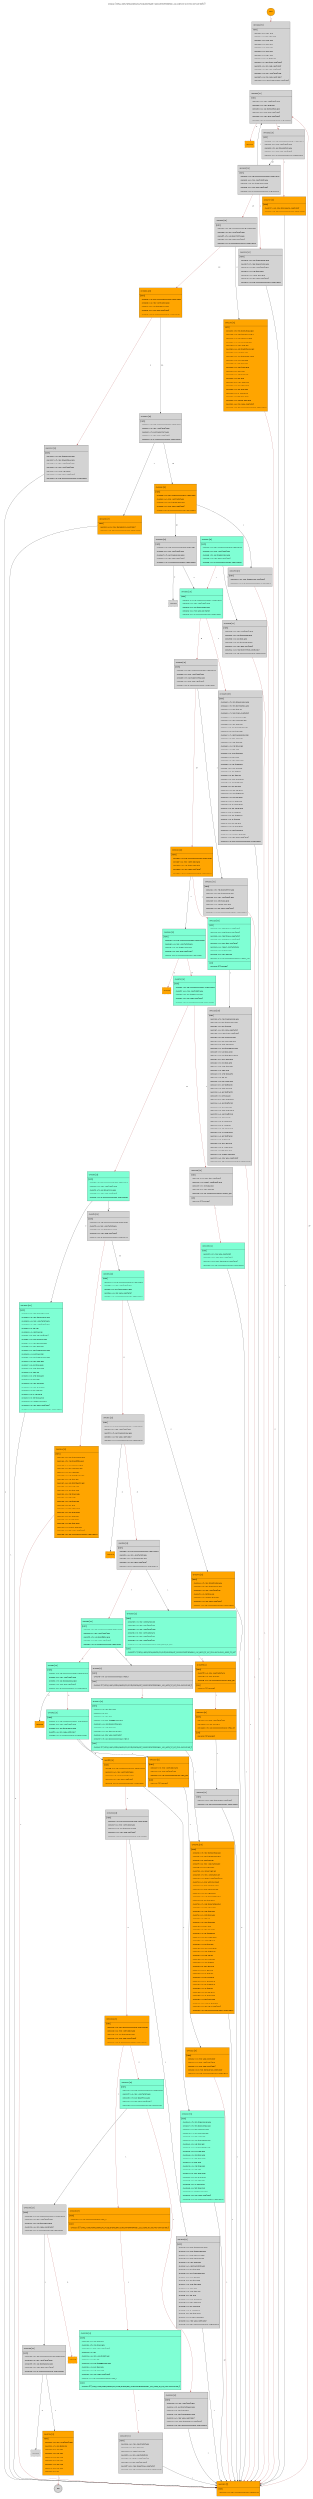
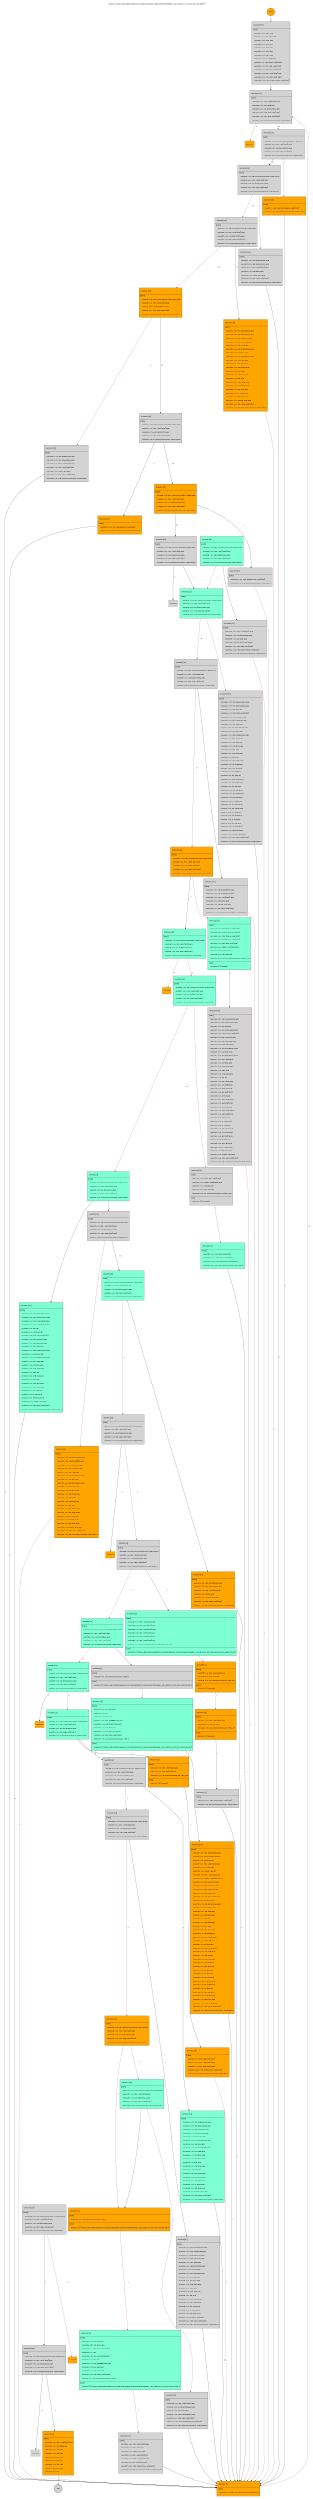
(257, 145) -> (271, 87)
(124, 1772) -> (124, 1772)
(89, 2155) -> (136, 2158)
